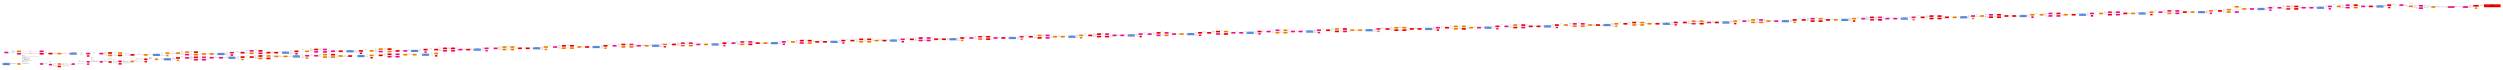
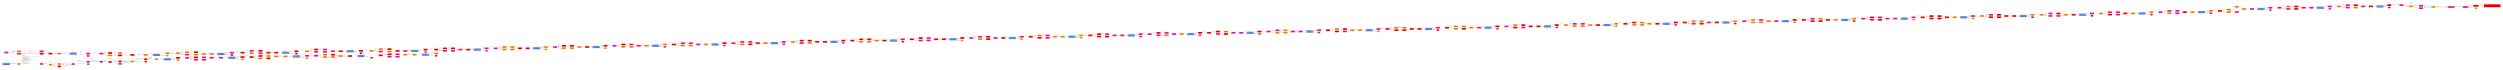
(372, 55) -> none
(51, 65) -> (51, 65)
